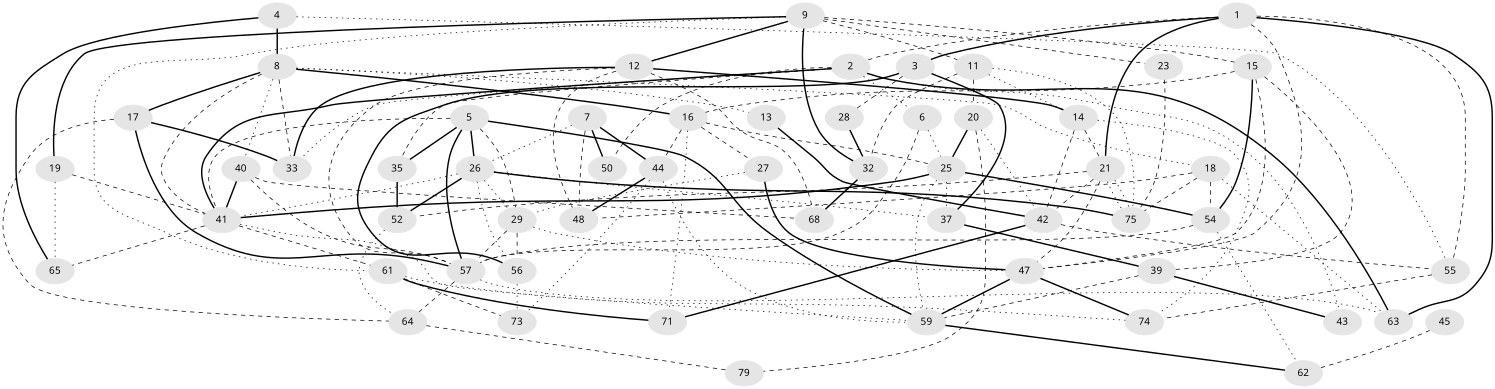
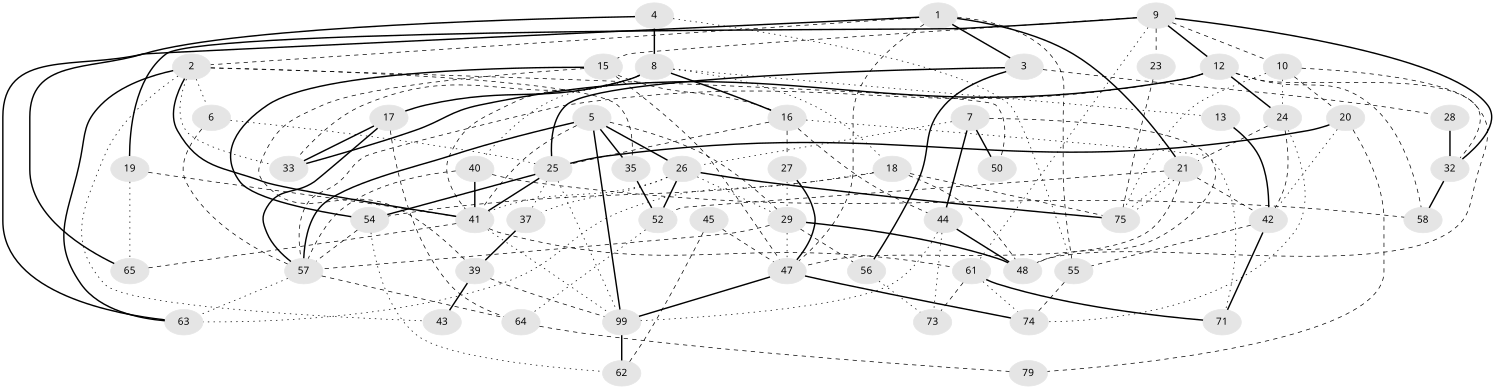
(973, 67) -> (1282, 67)
(1078, 118) -> (1282, 118)
(1005, 127) -> (794, 75)
(814, 220) -> (1423, 220)
(488, 223) -> none
none -> (908, 237)
none -> (748, 246)
(927, 322) -> (622, 322)
